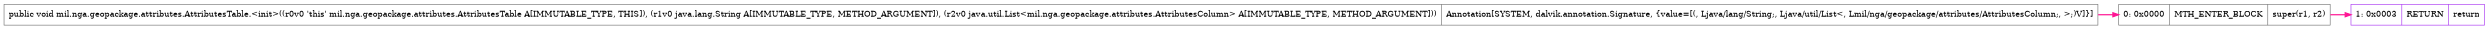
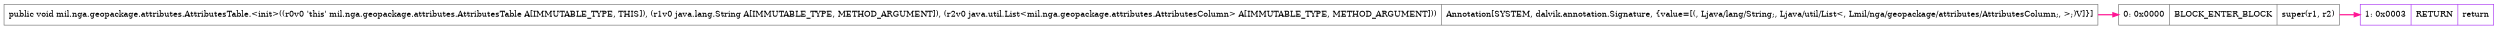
(2219, 14) -> (2223, 14)
